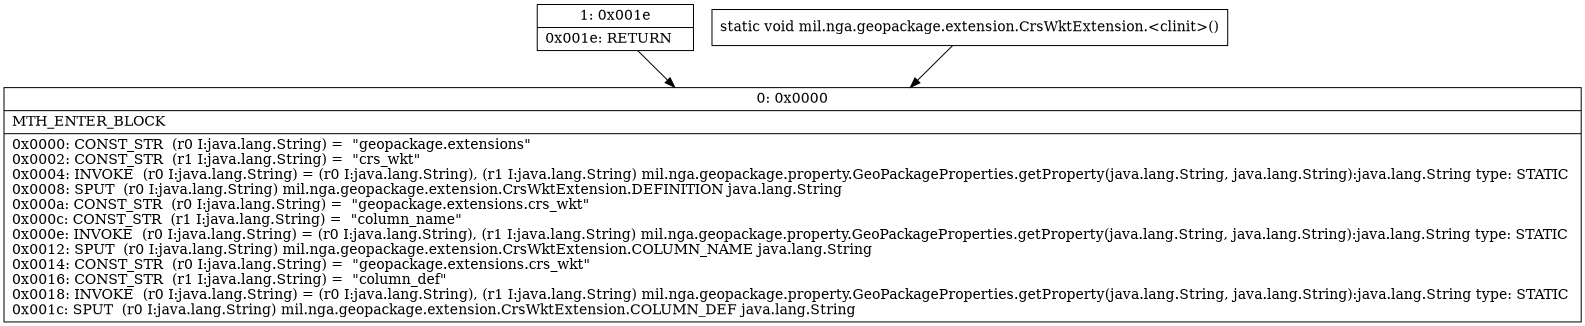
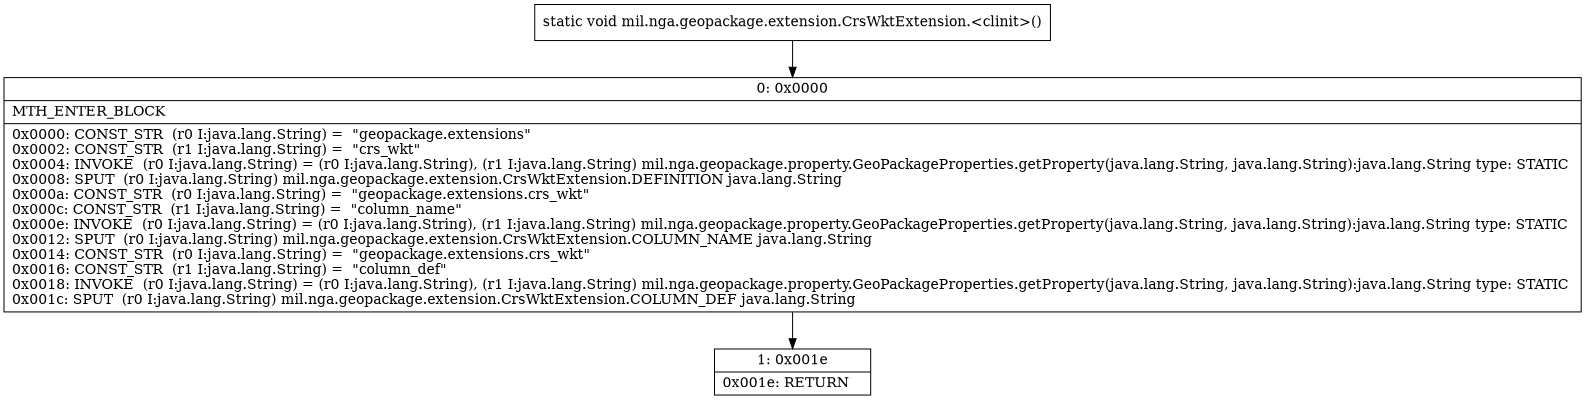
(653, 65) -> (793, 325)
